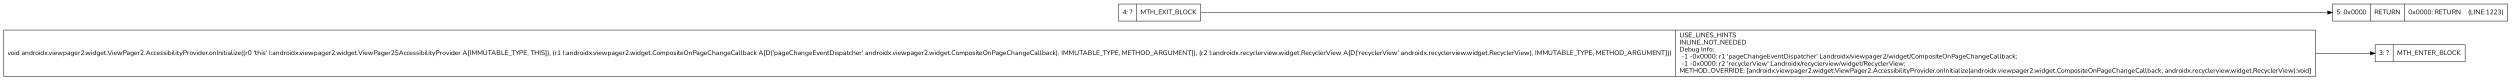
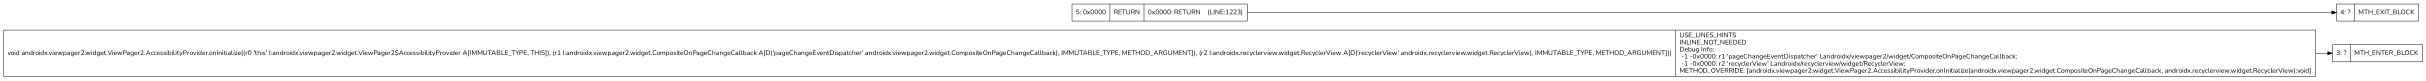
(1764, 13) -> (1789, 13)
